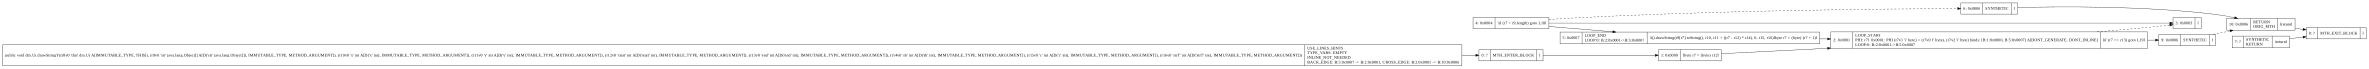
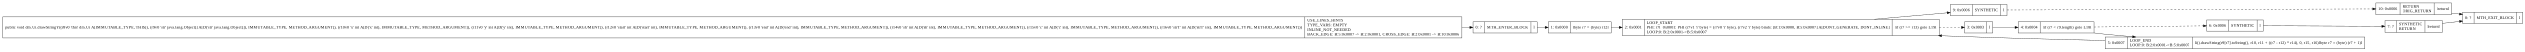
(2126, 8) -> (2323, 26)
(1859, 23) -> (2004, 27)
(2264, 26) -> (2417, 11)
